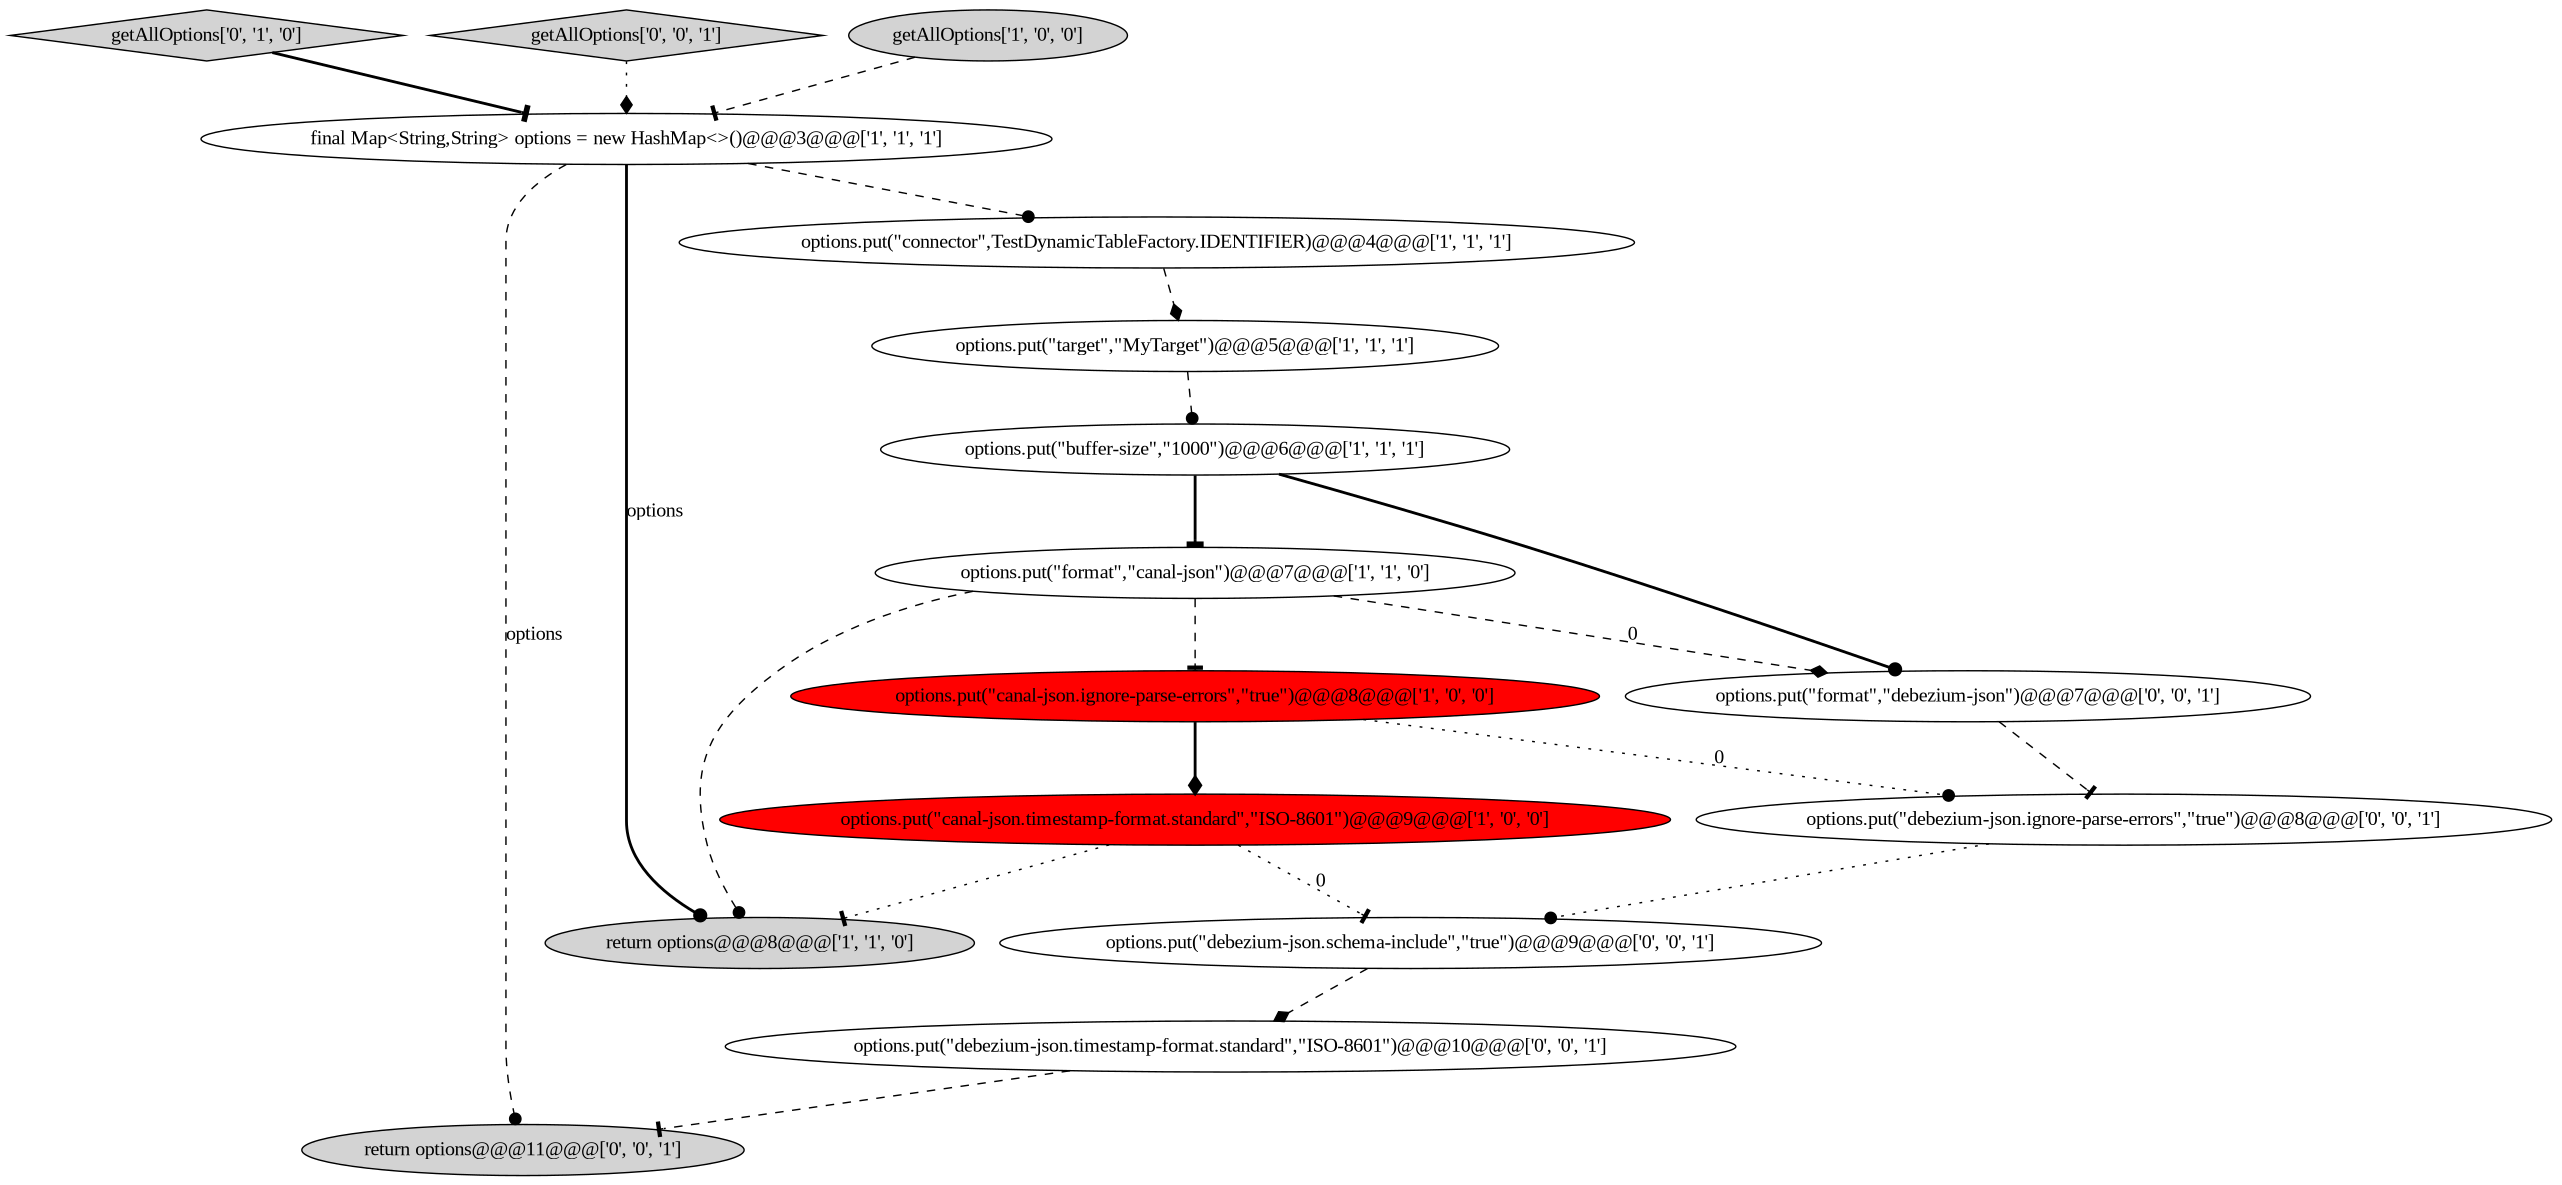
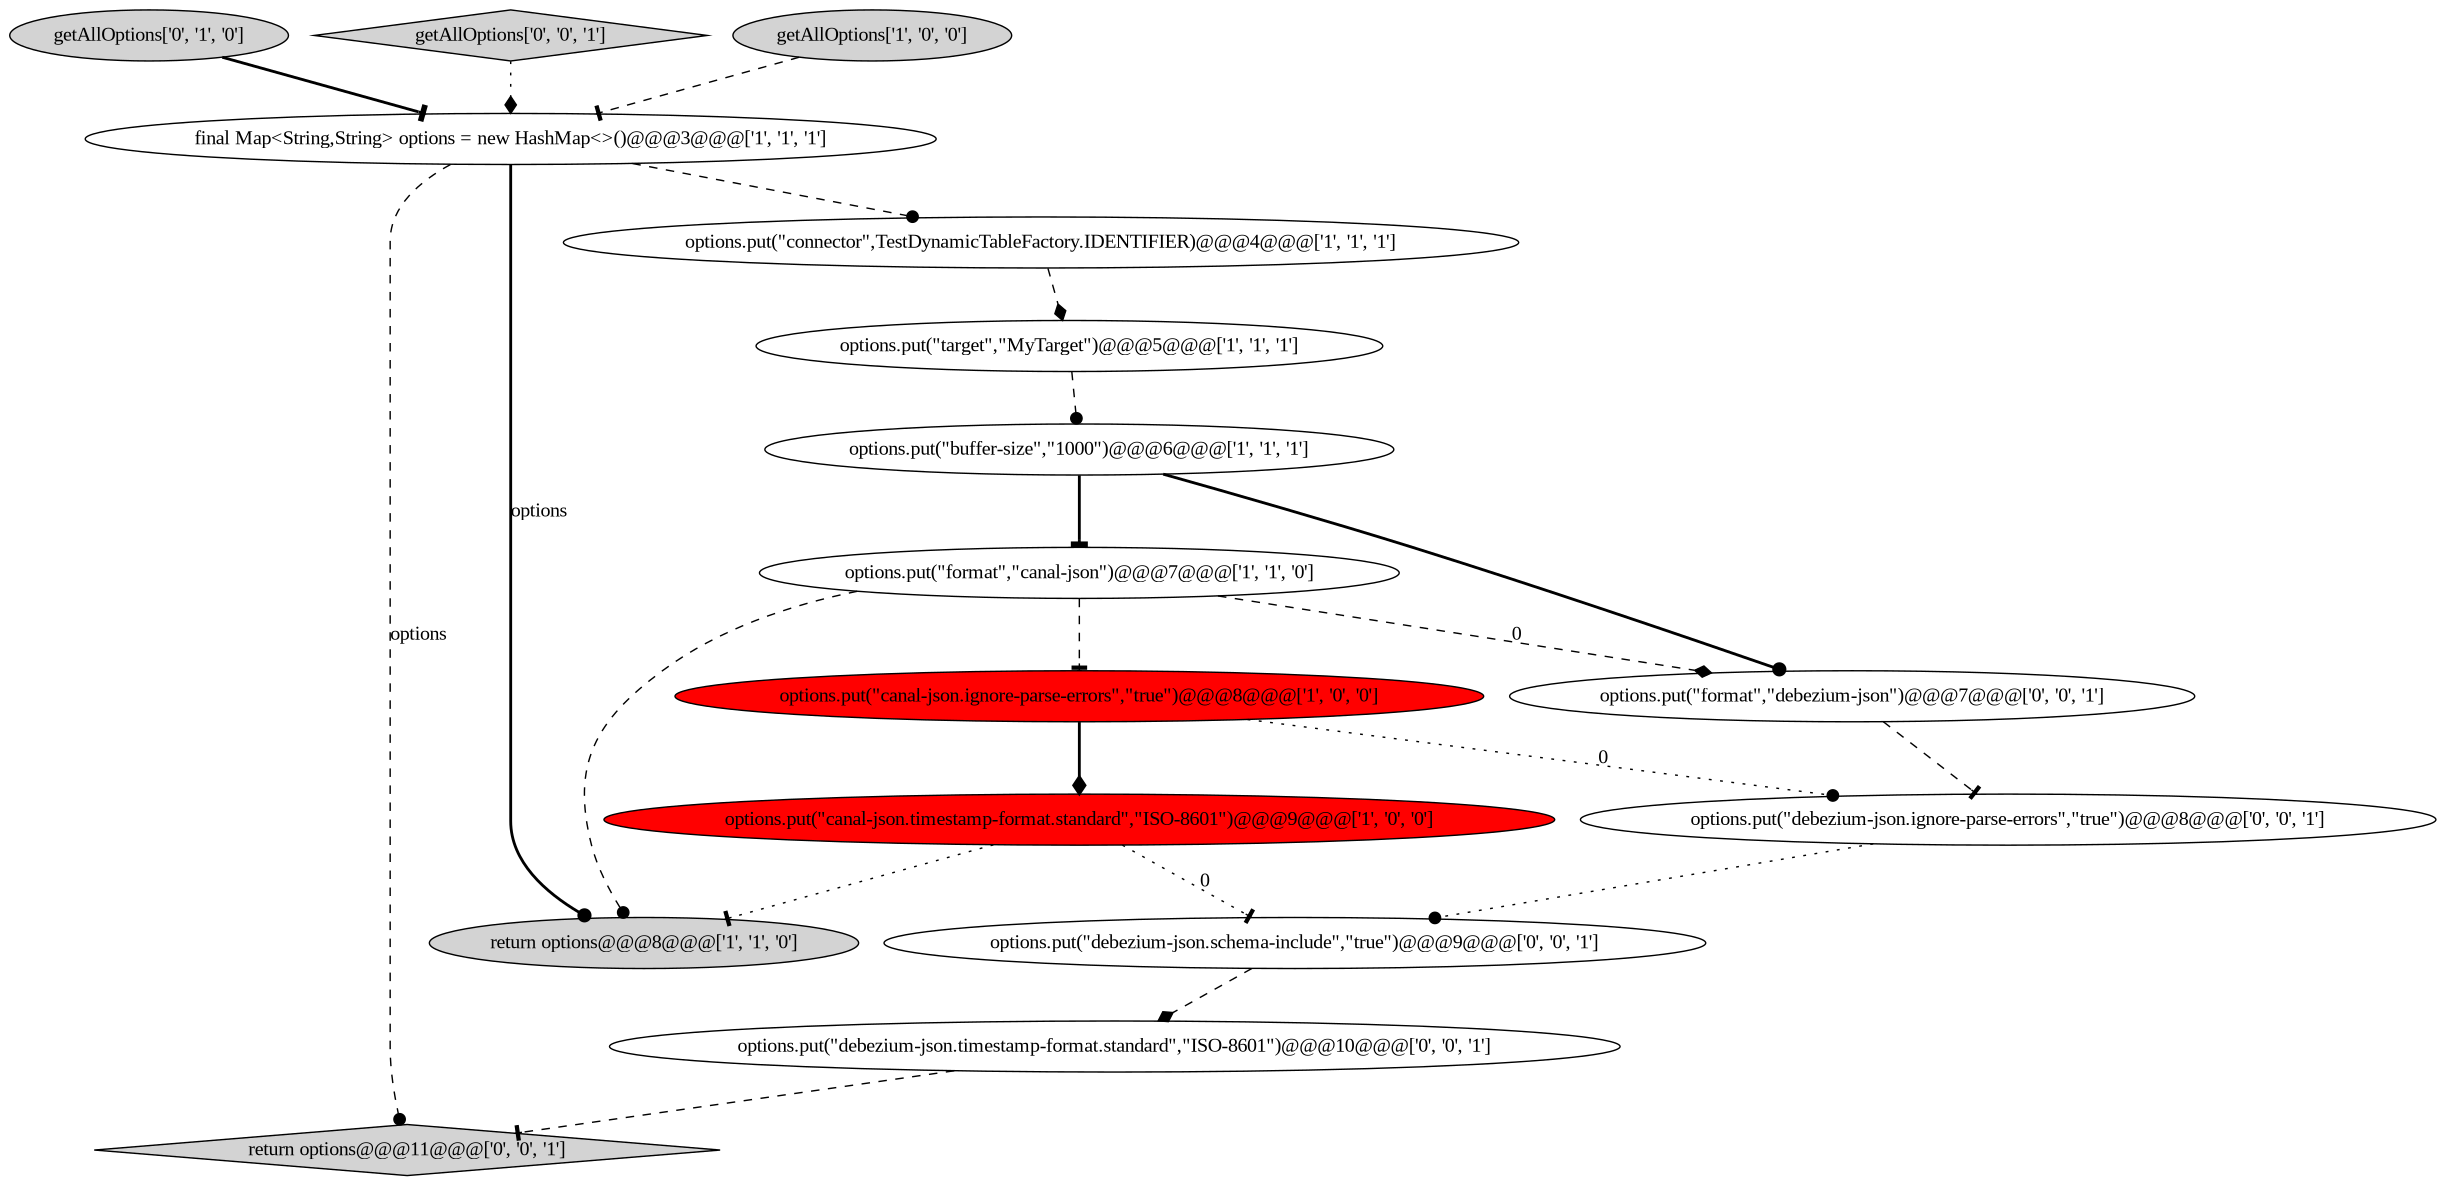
(207, 35) -> (149, 35)
(523, 1150) -> (407, 1150)
